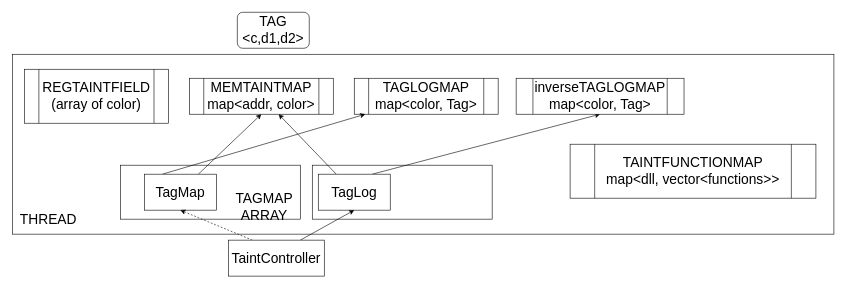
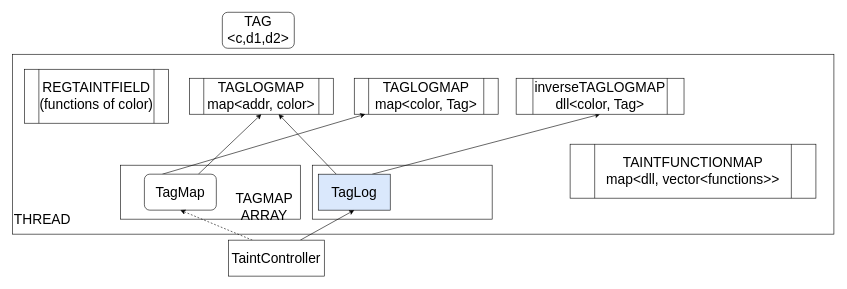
(273, 30) -> (258, 30)
(96, 96) -> (96, 96)
(261, 96) -> (261, 96)
(600, 96) -> (600, 96)
(180, 192) -> (180, 192)
(354, 192) -> (354, 192)
(48, 219) -> (42, 219)
